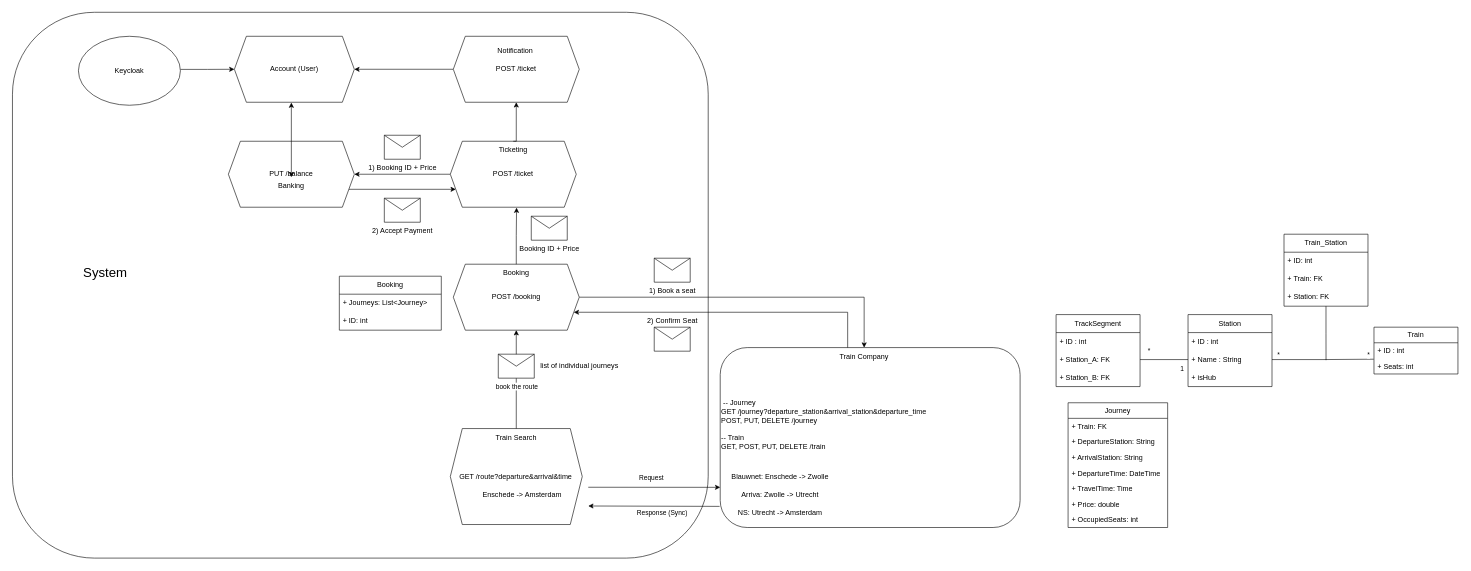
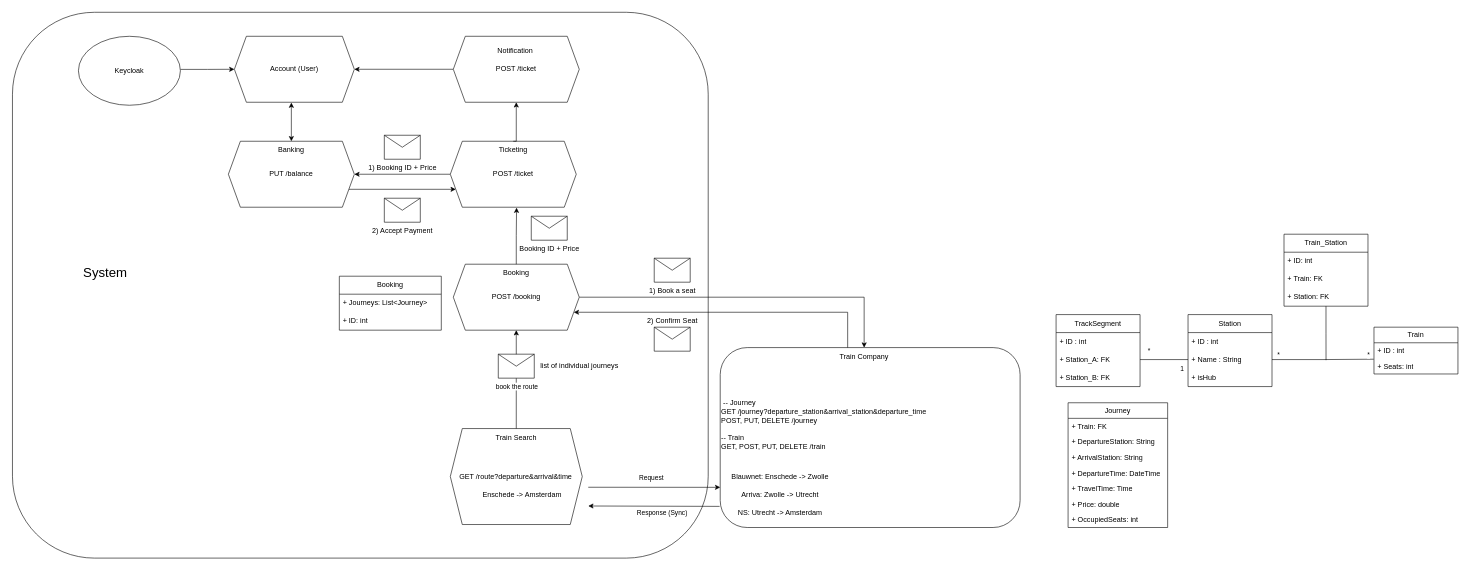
(291, 186) -> (291, 150)
